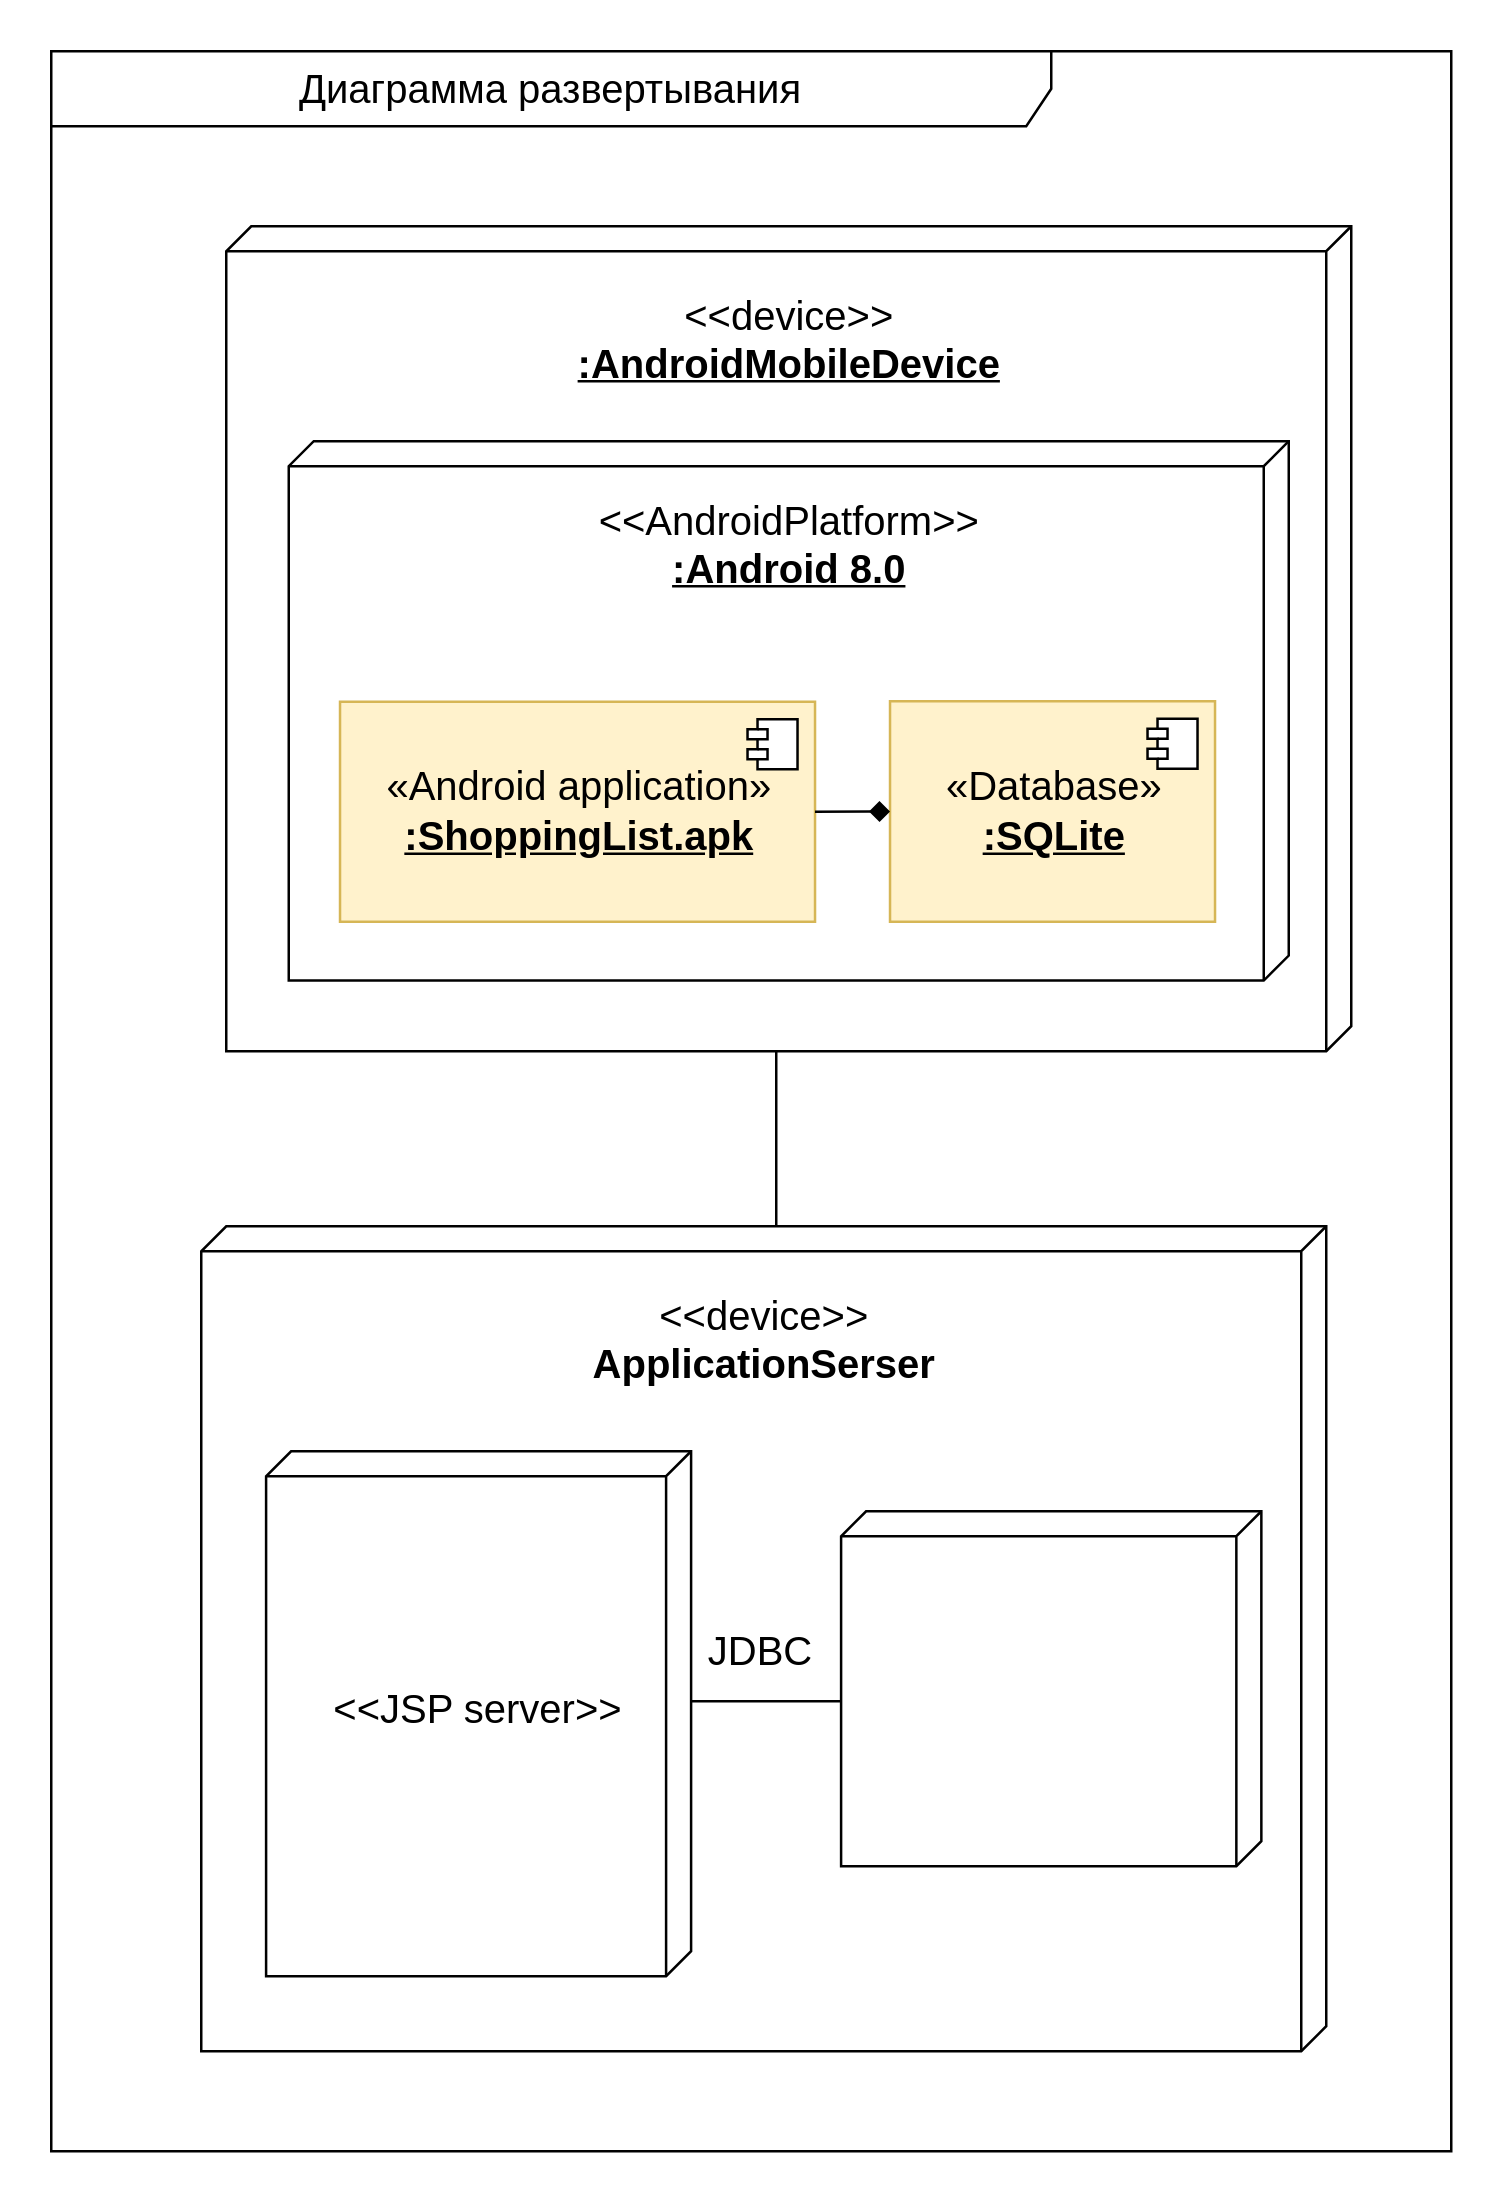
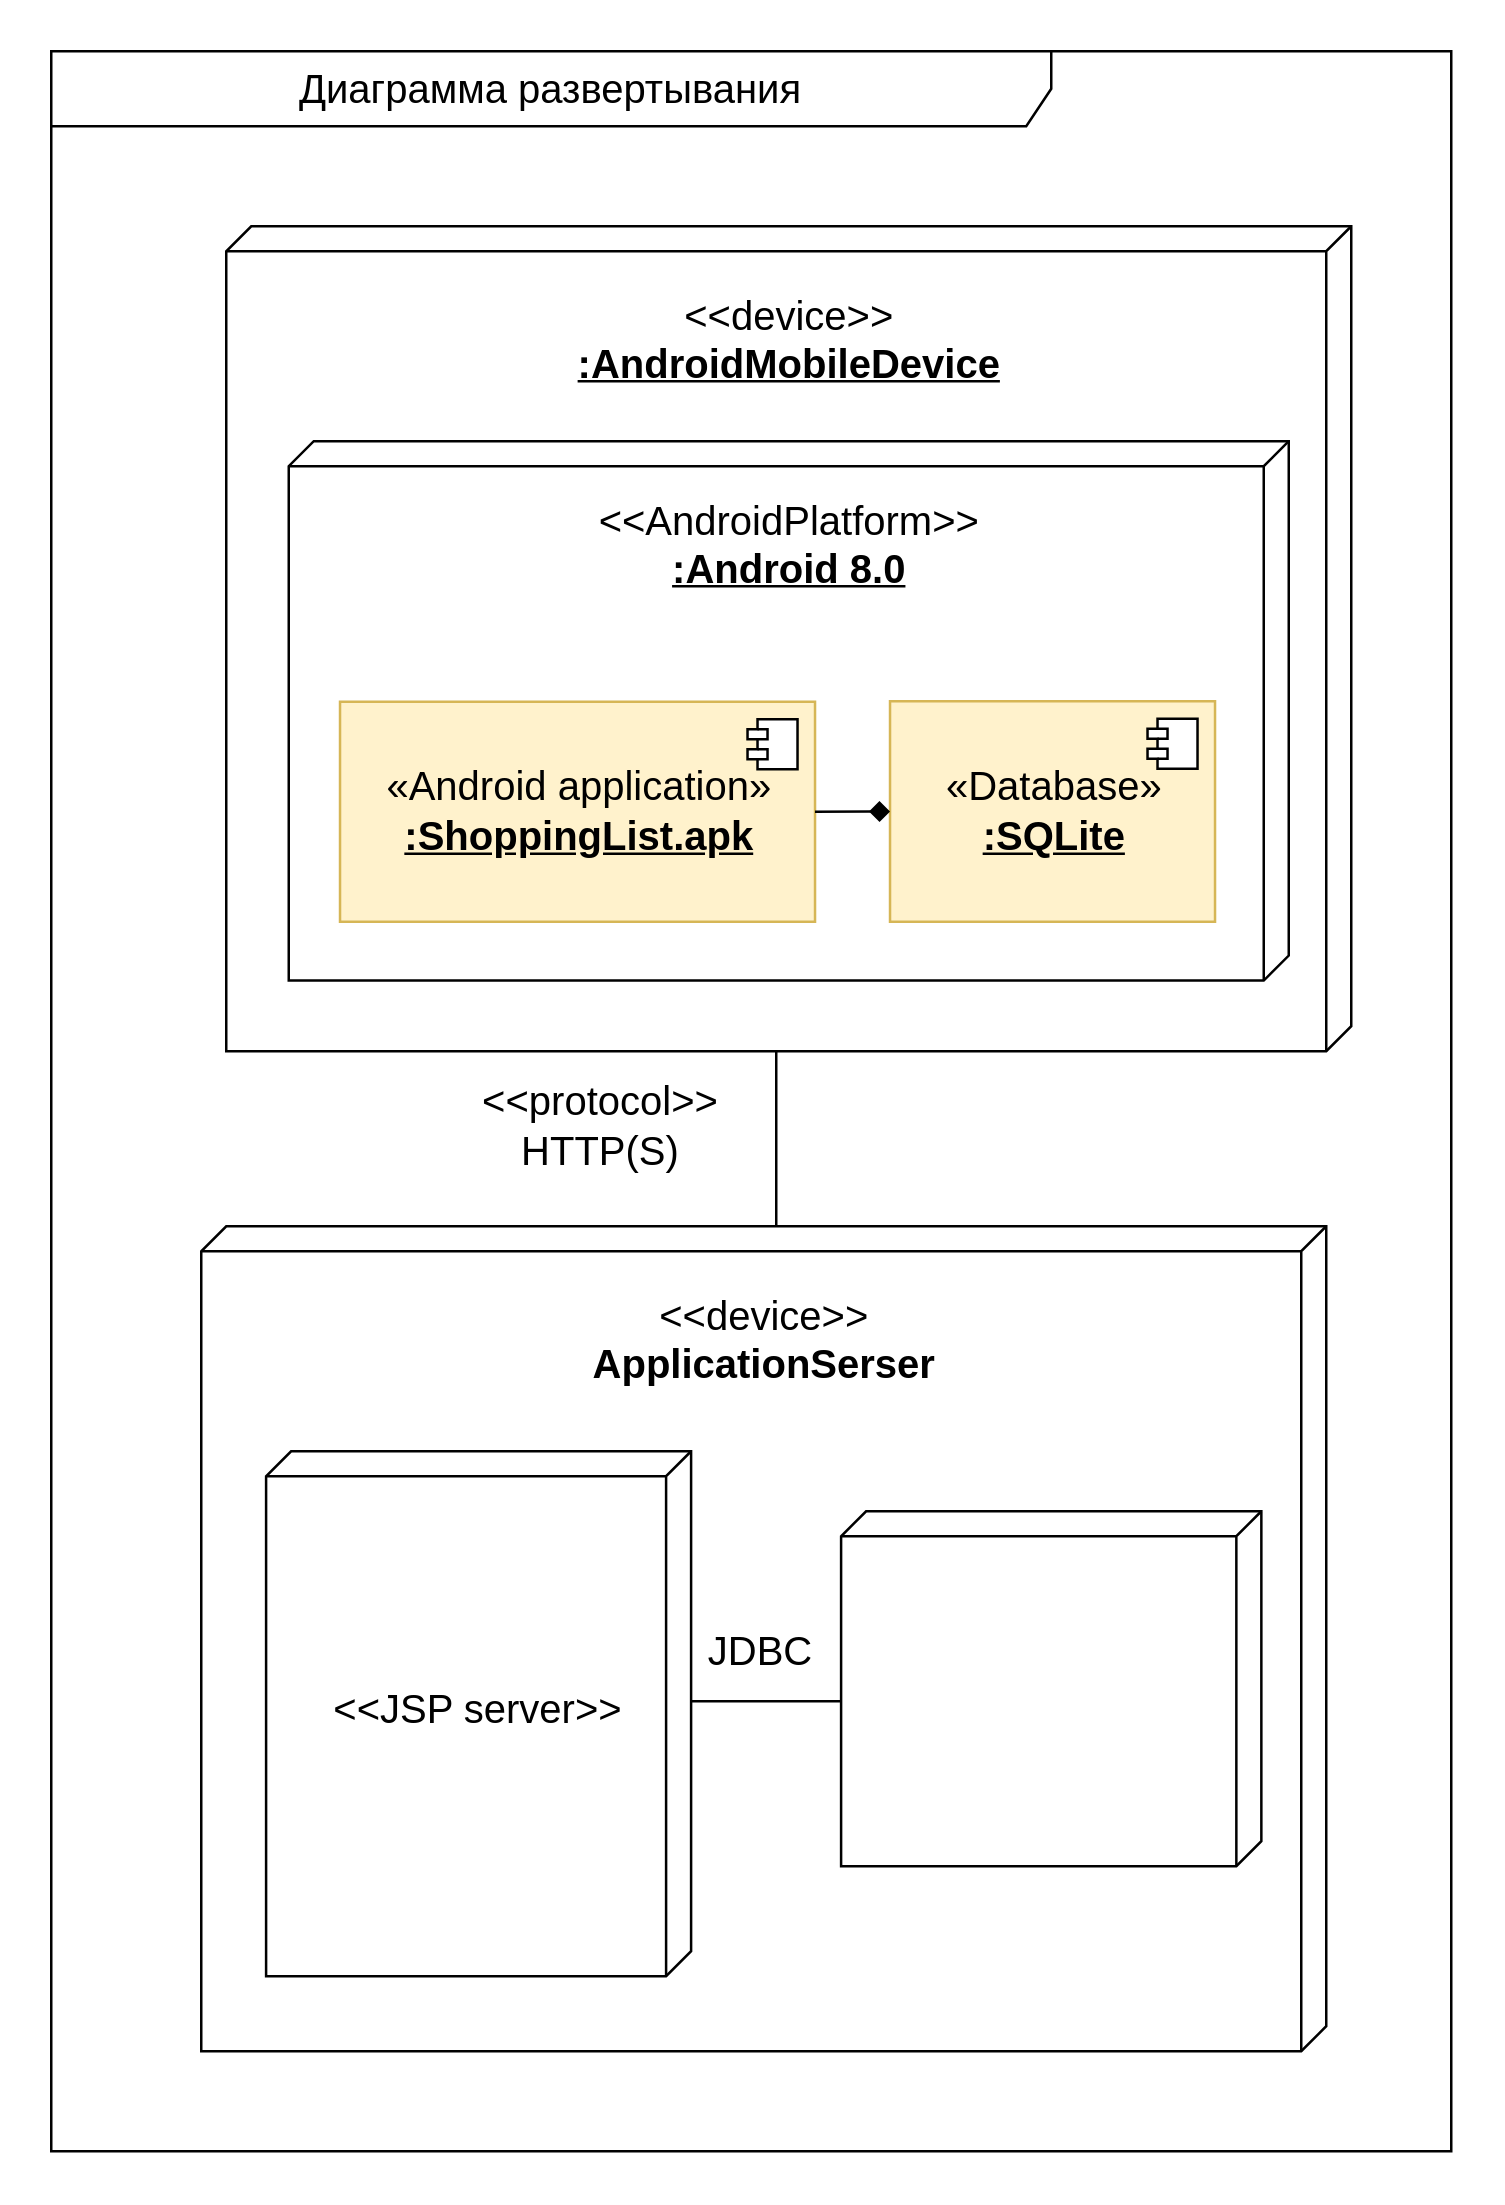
none -> (601, 1126)
